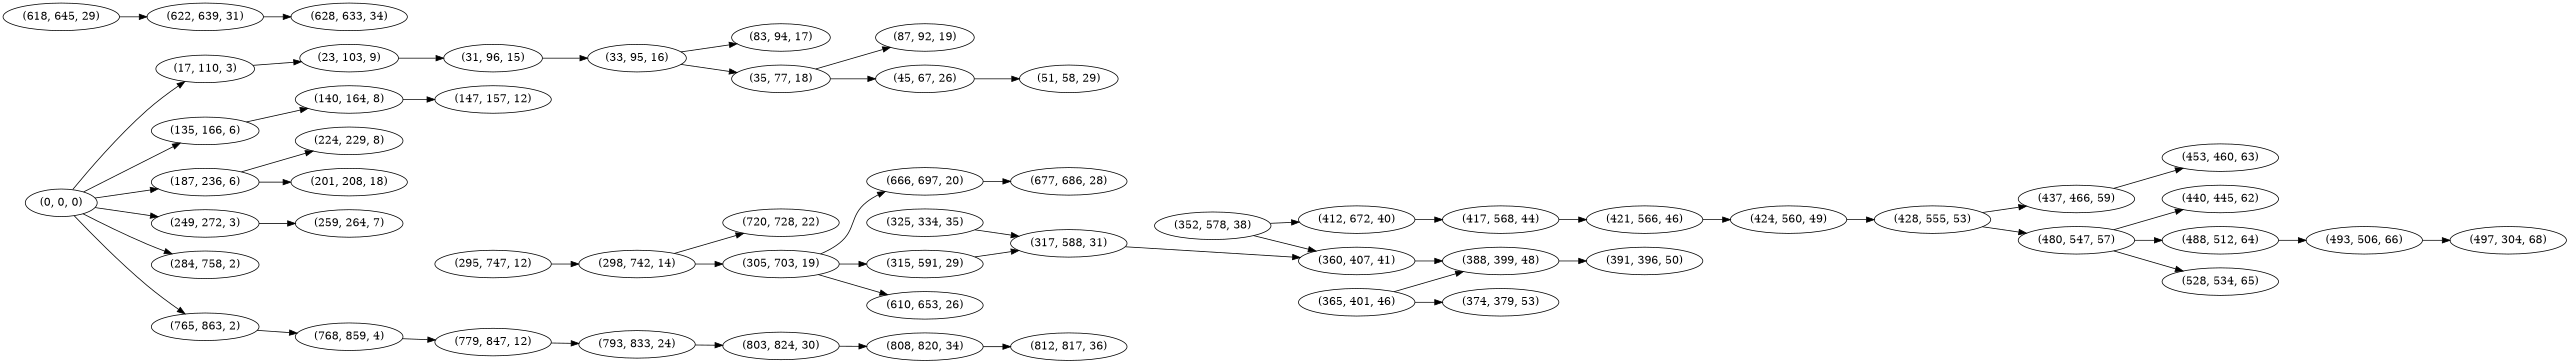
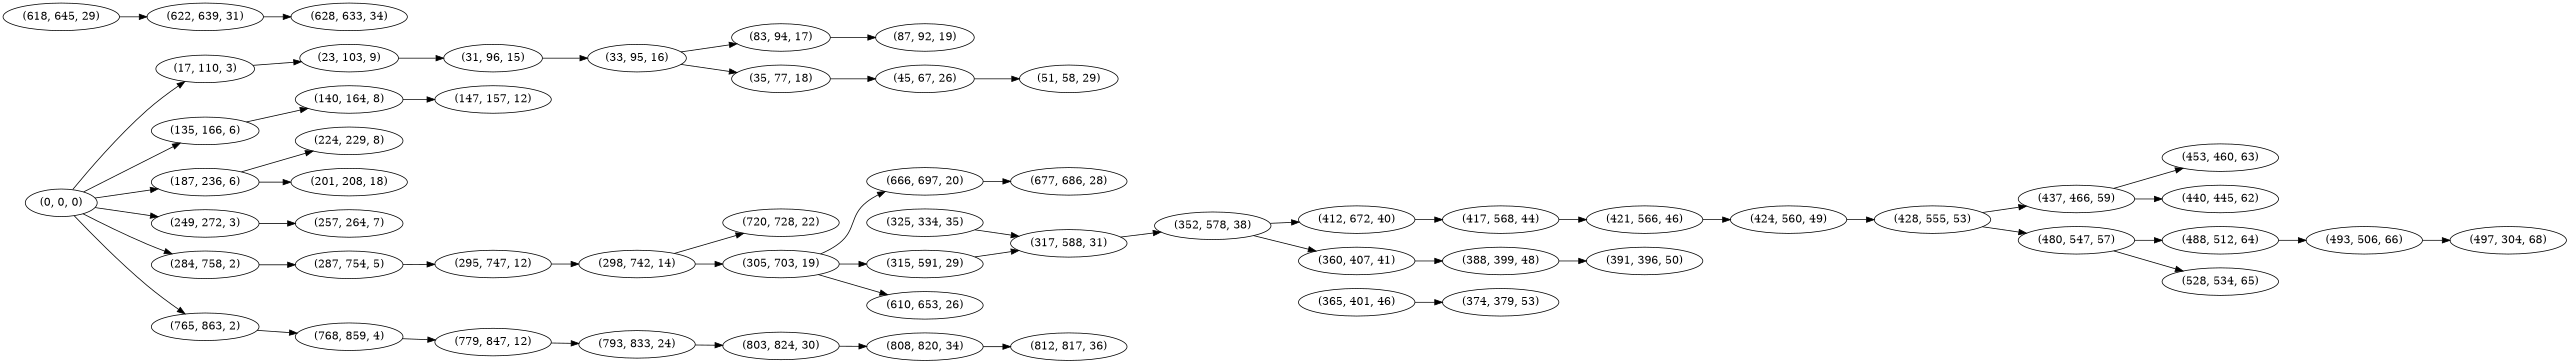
(849, 59) -> (849, 37)
(2145, 221) -> (2145, 199)
(349, 223) -> (349, 223)
(1209, 252) -> (1137, 235)
none -> (349, 265)
(1425, 283) -> none
